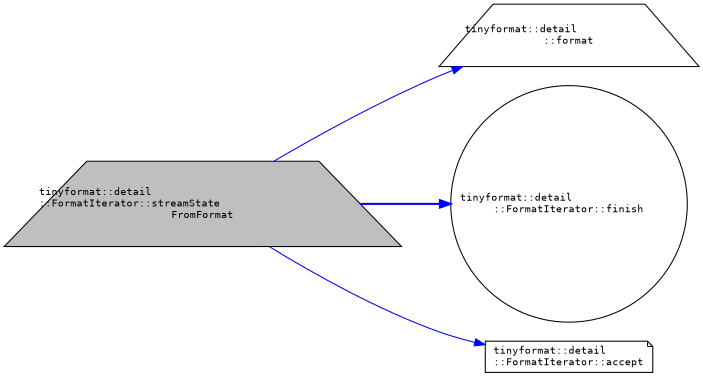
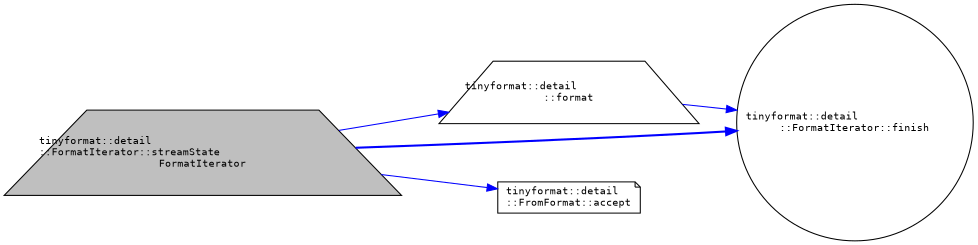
none -> (704, 107)
(203, 204) -> (203, 153)
(569, 357) -> (569, 197)
